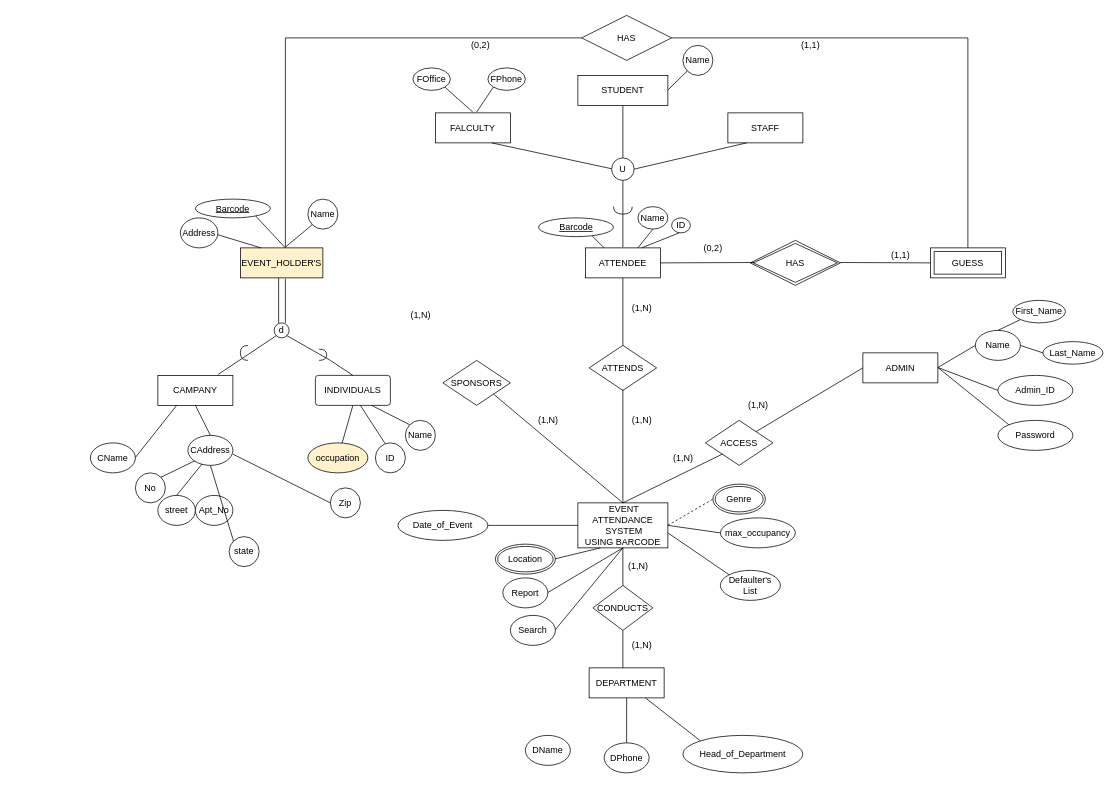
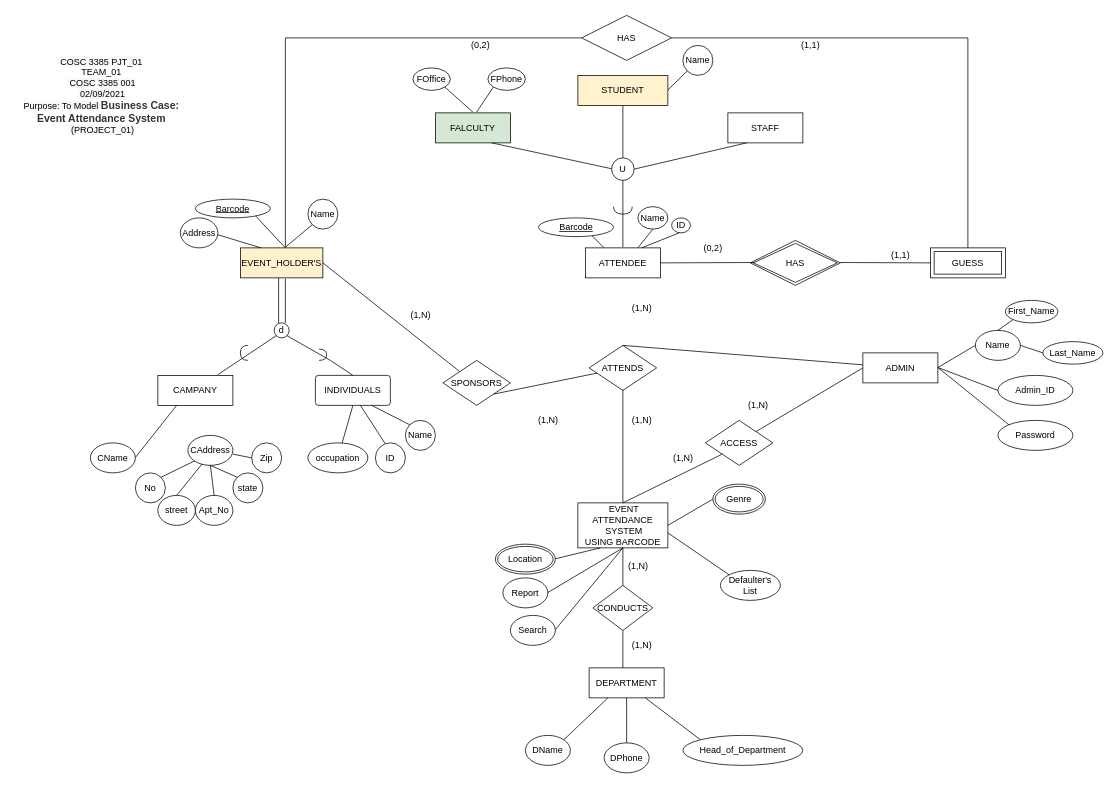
none -> (102, 90)
(623, 90) -> (623, 90)
(473, 128) -> (473, 128)
(623, 312) -> (743, 355)
(1039, 312) -> (1032, 312)
none -> (391, 317)
(203, 421) -> none
(558, 448) -> (545, 384)
(338, 458) -> (338, 458)
none -> (213, 486)
(345, 503) -> (267, 458)
(690, 512) -> (690, 512)
(443, 525) -> none
(533, 525) -> none
(695, 529) -> none
(758, 533) -> none
(244, 552) -> (248, 488)
none -> (586, 719)
(743, 754) -> (743, 750)
